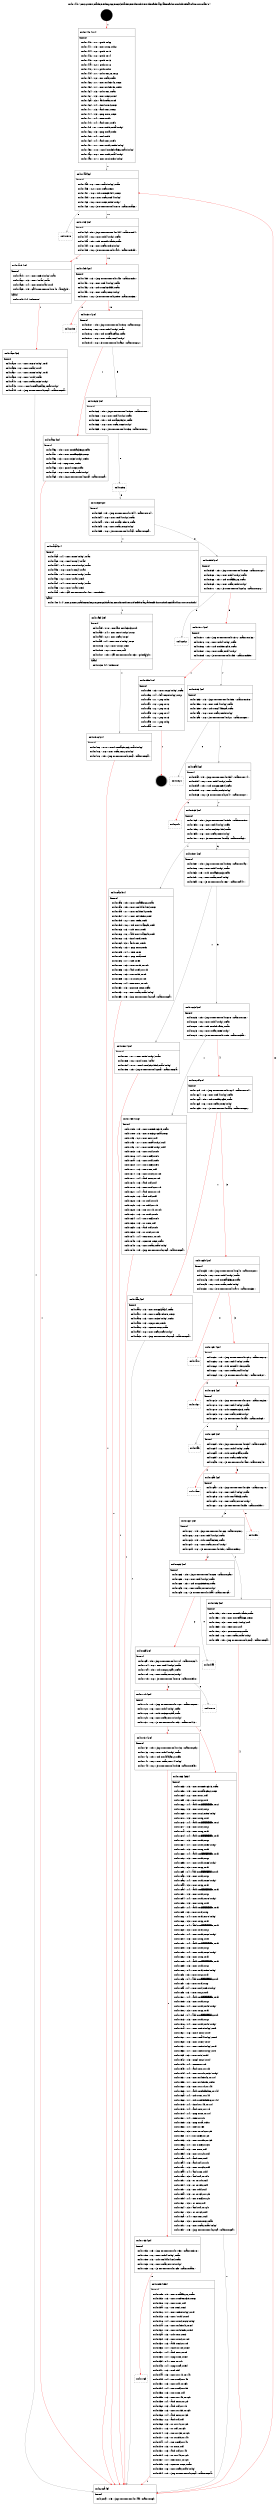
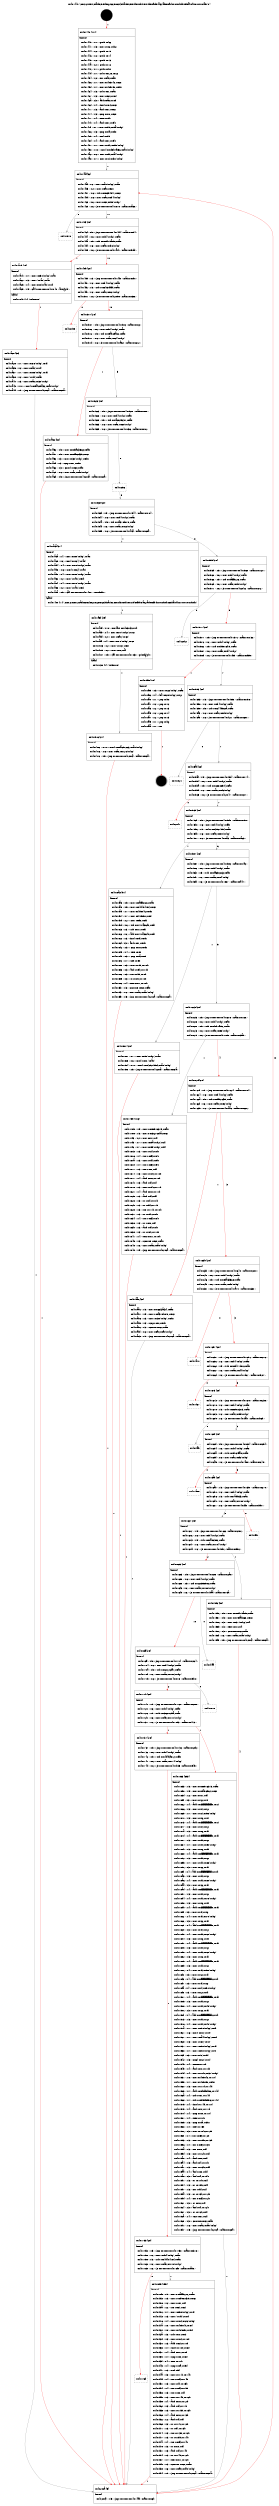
(194, 1622) -> (194, 1622)
none -> (170, 2276)
